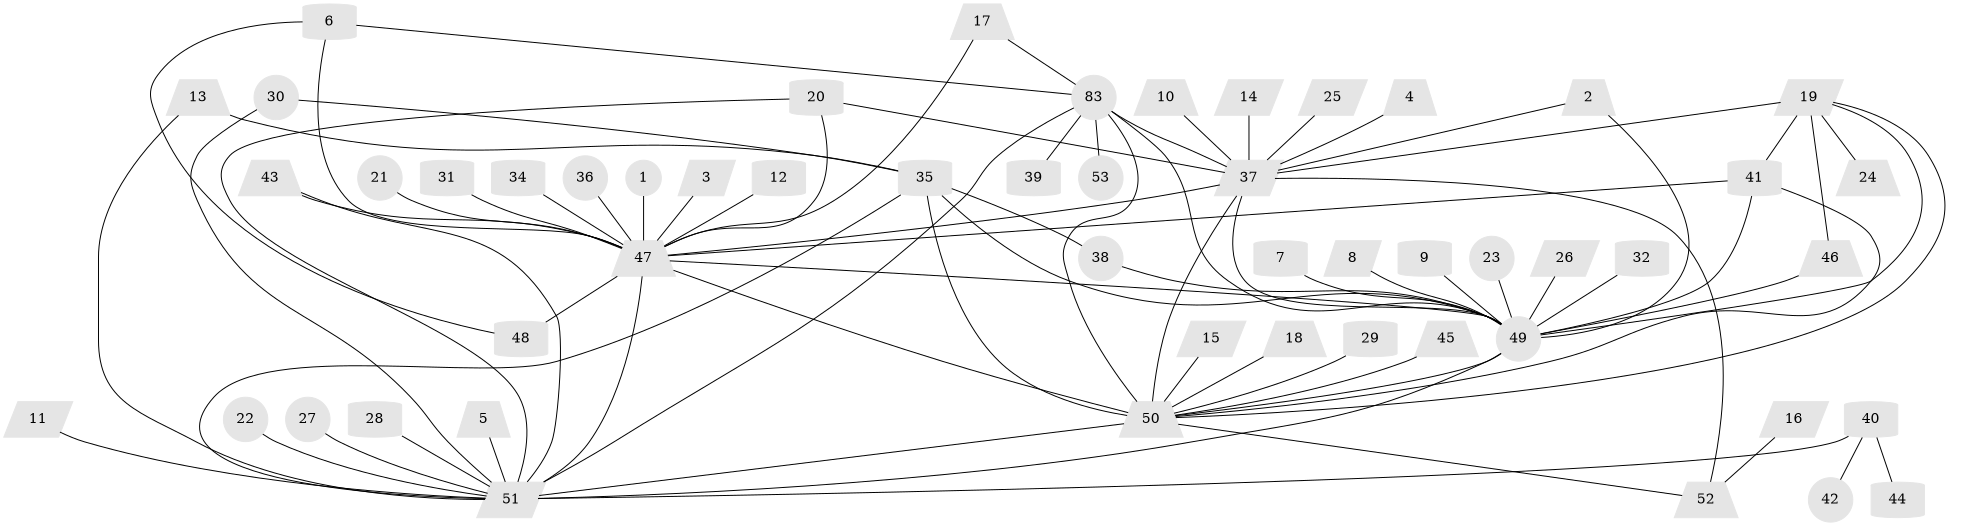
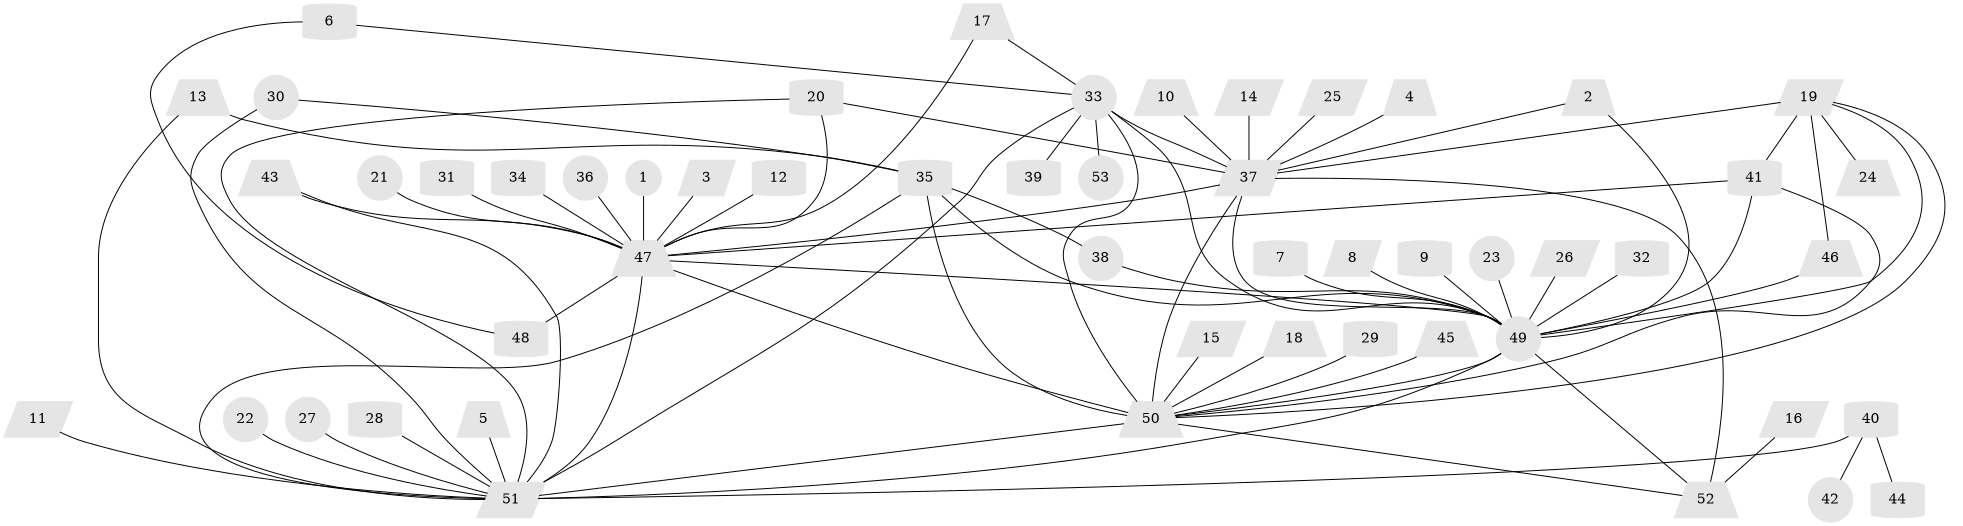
(1094, 98) -> (1094, 98)
(445, 226) -> none
none -> (1611, 418)
